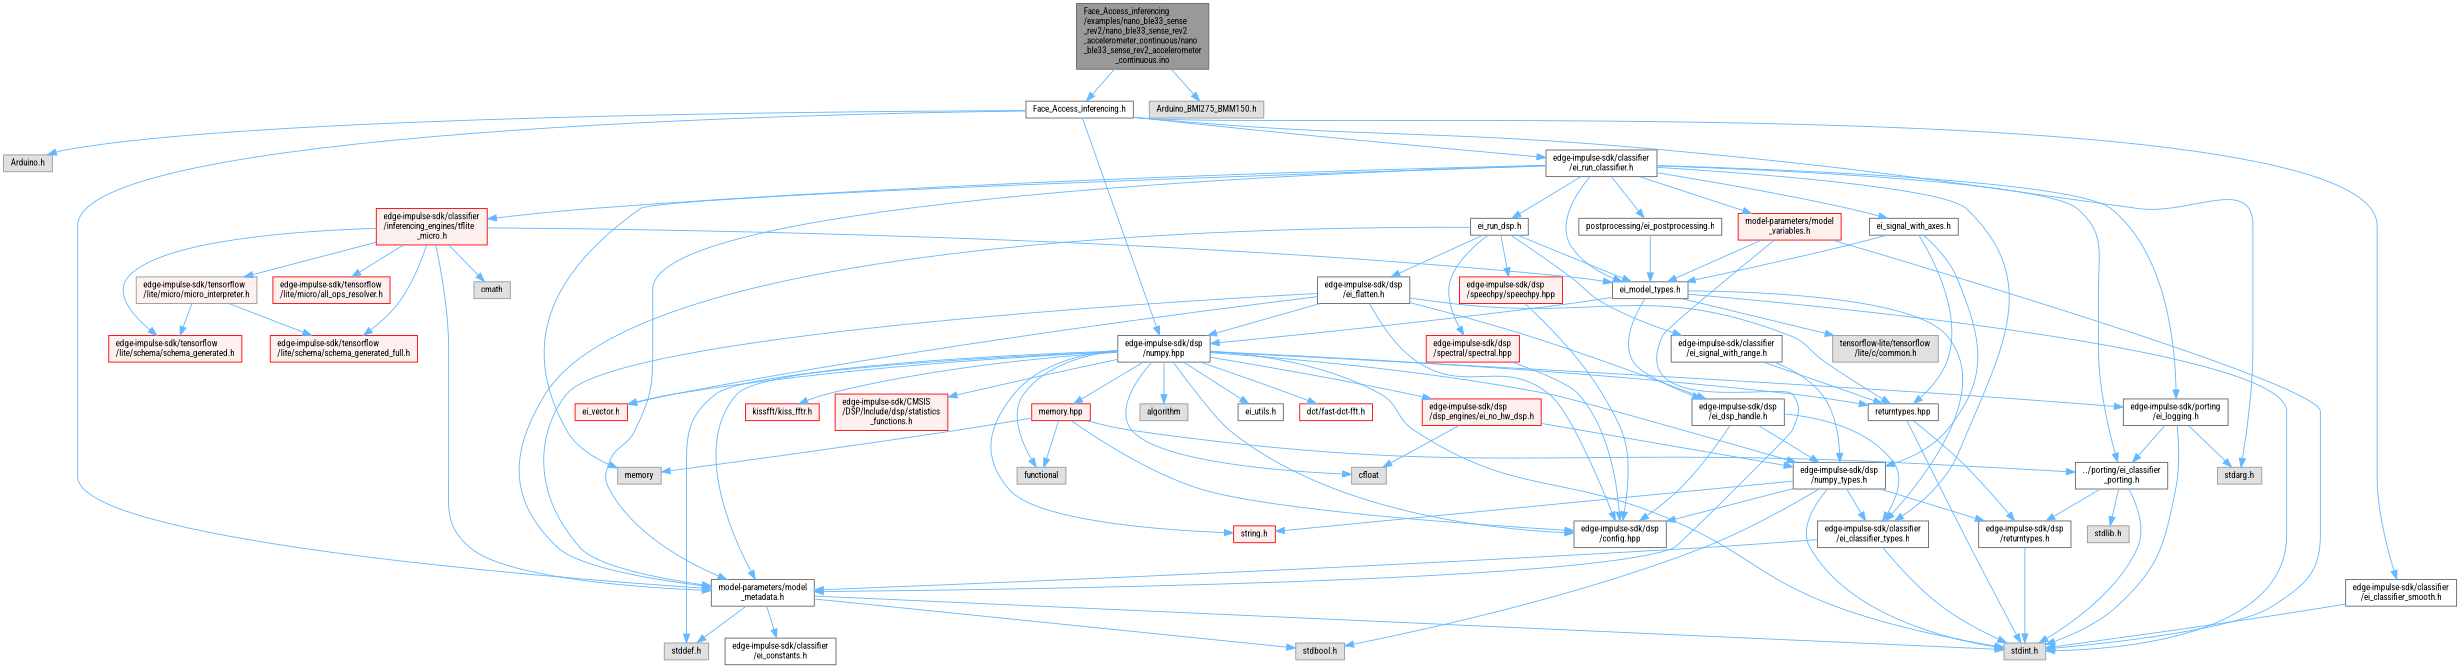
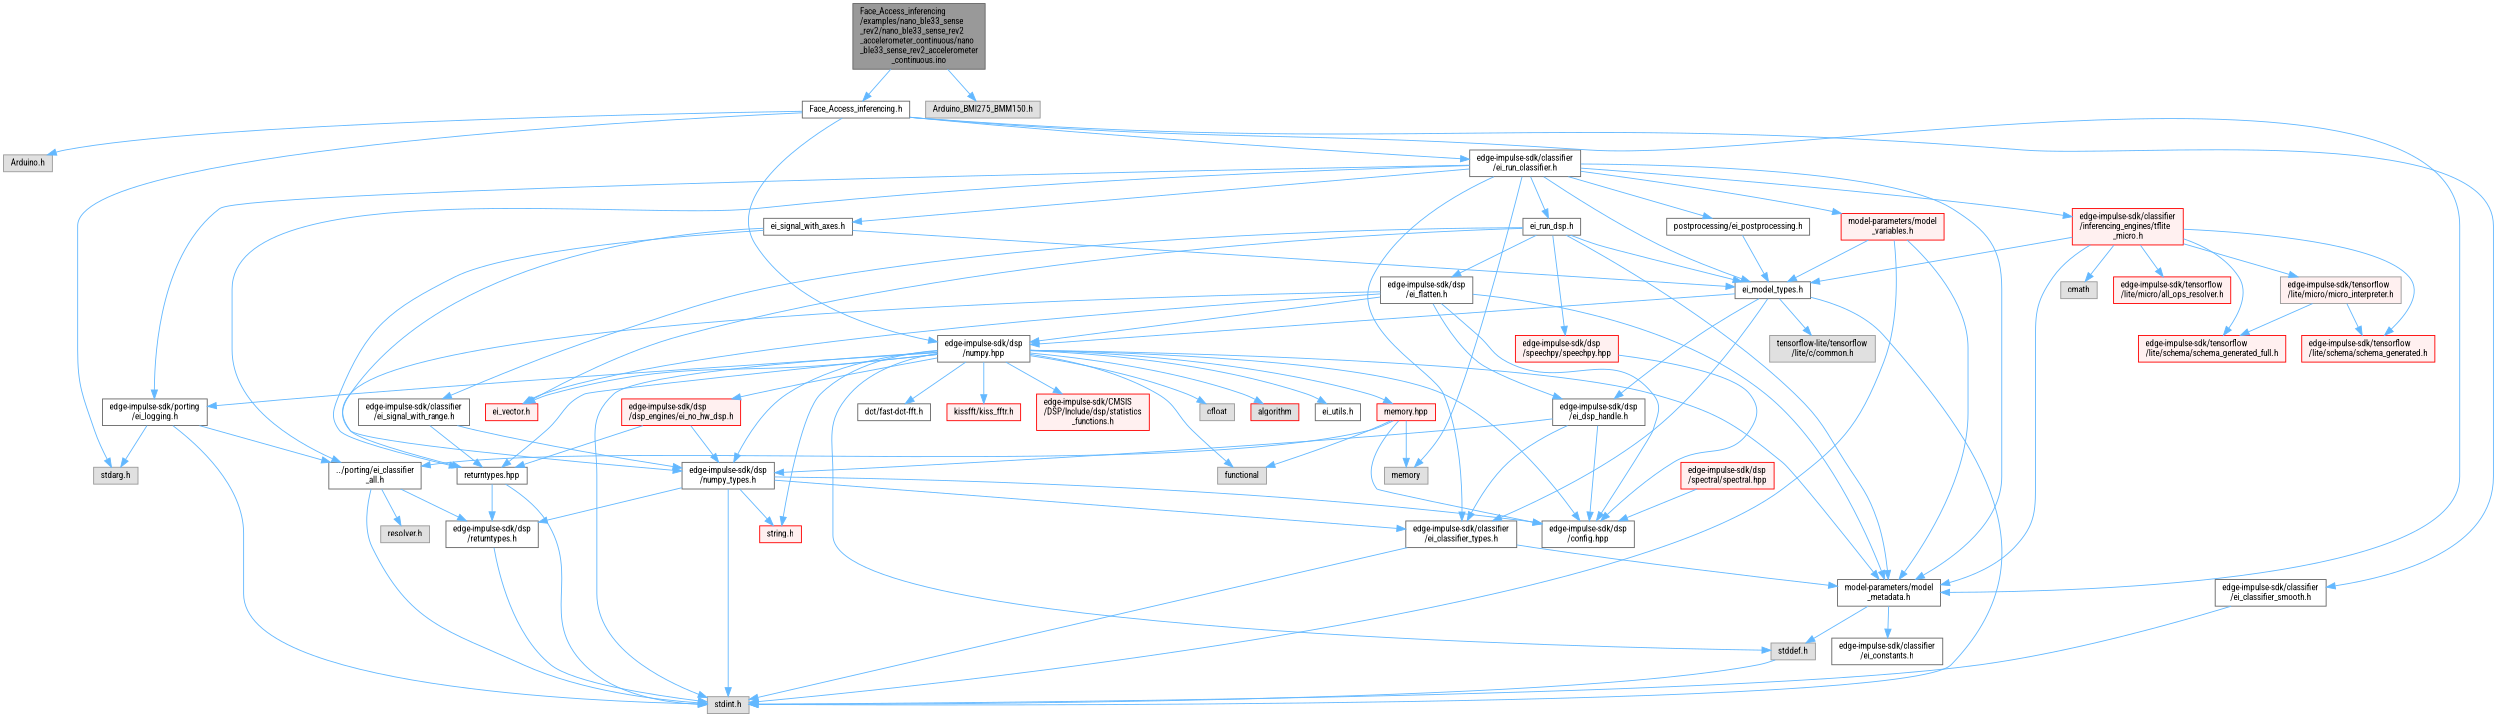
(1452, 276) -> (1019, 271)
(1164, 412) -> (1275, 412)
(1336, 412) -> (894, 412)
(1425, 444) -> (584, 445)
(2122, 476) -> (375, 476)
(2108, 534) -> (405, 534)
(1405, 623) -> (1268, 698)
(1320, 651) -> none
